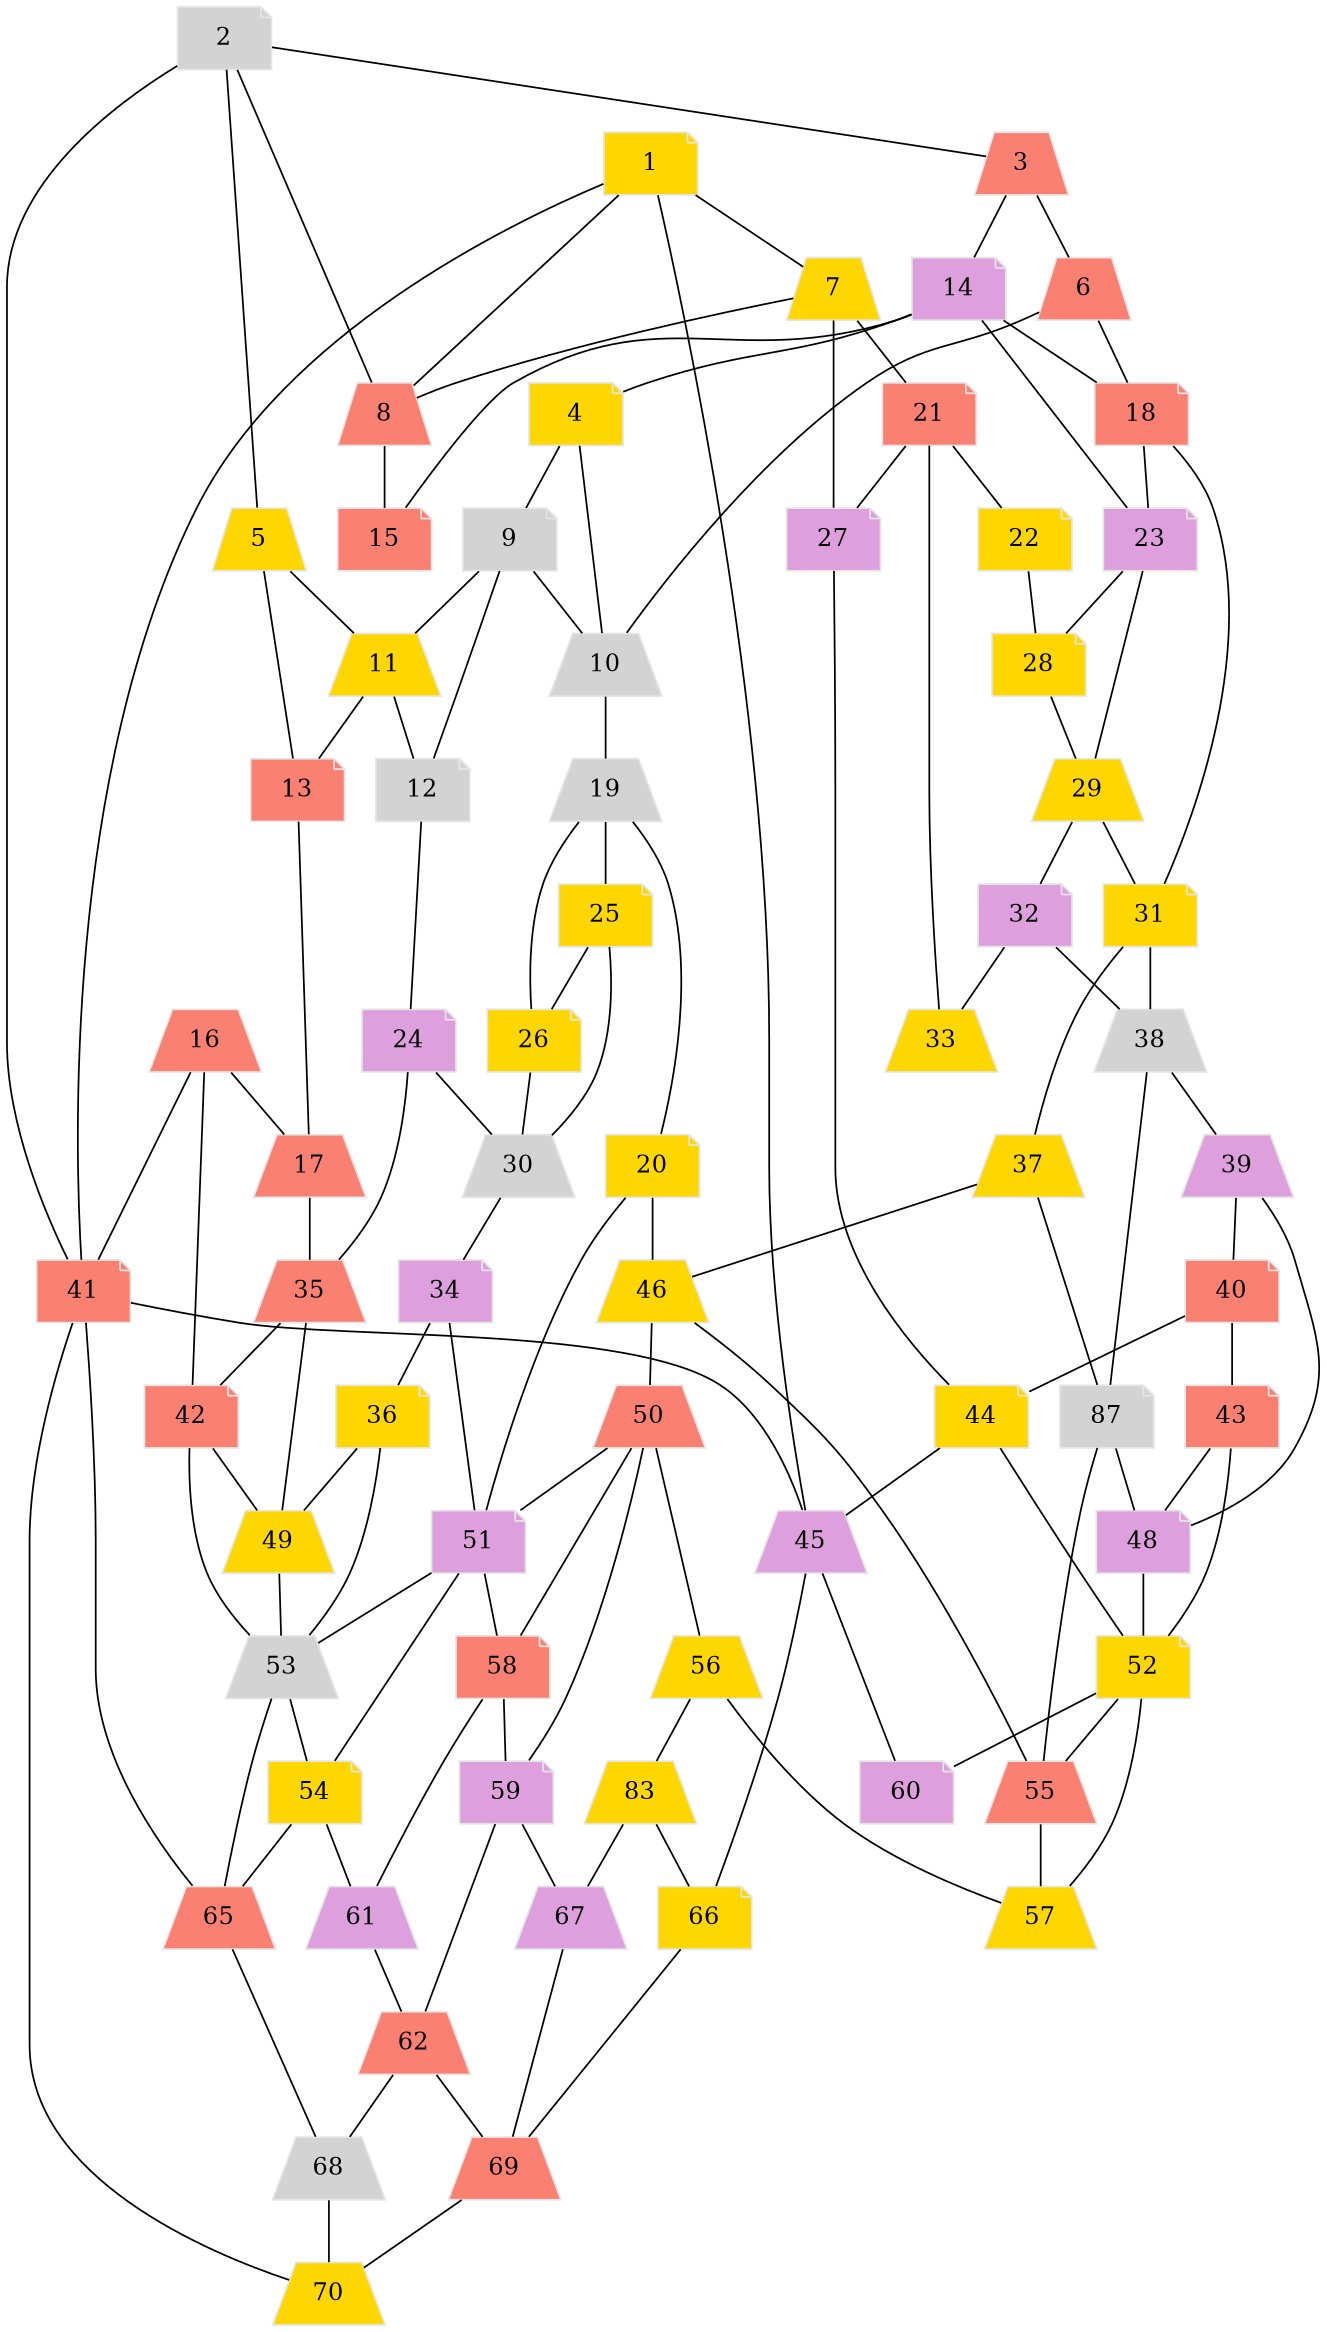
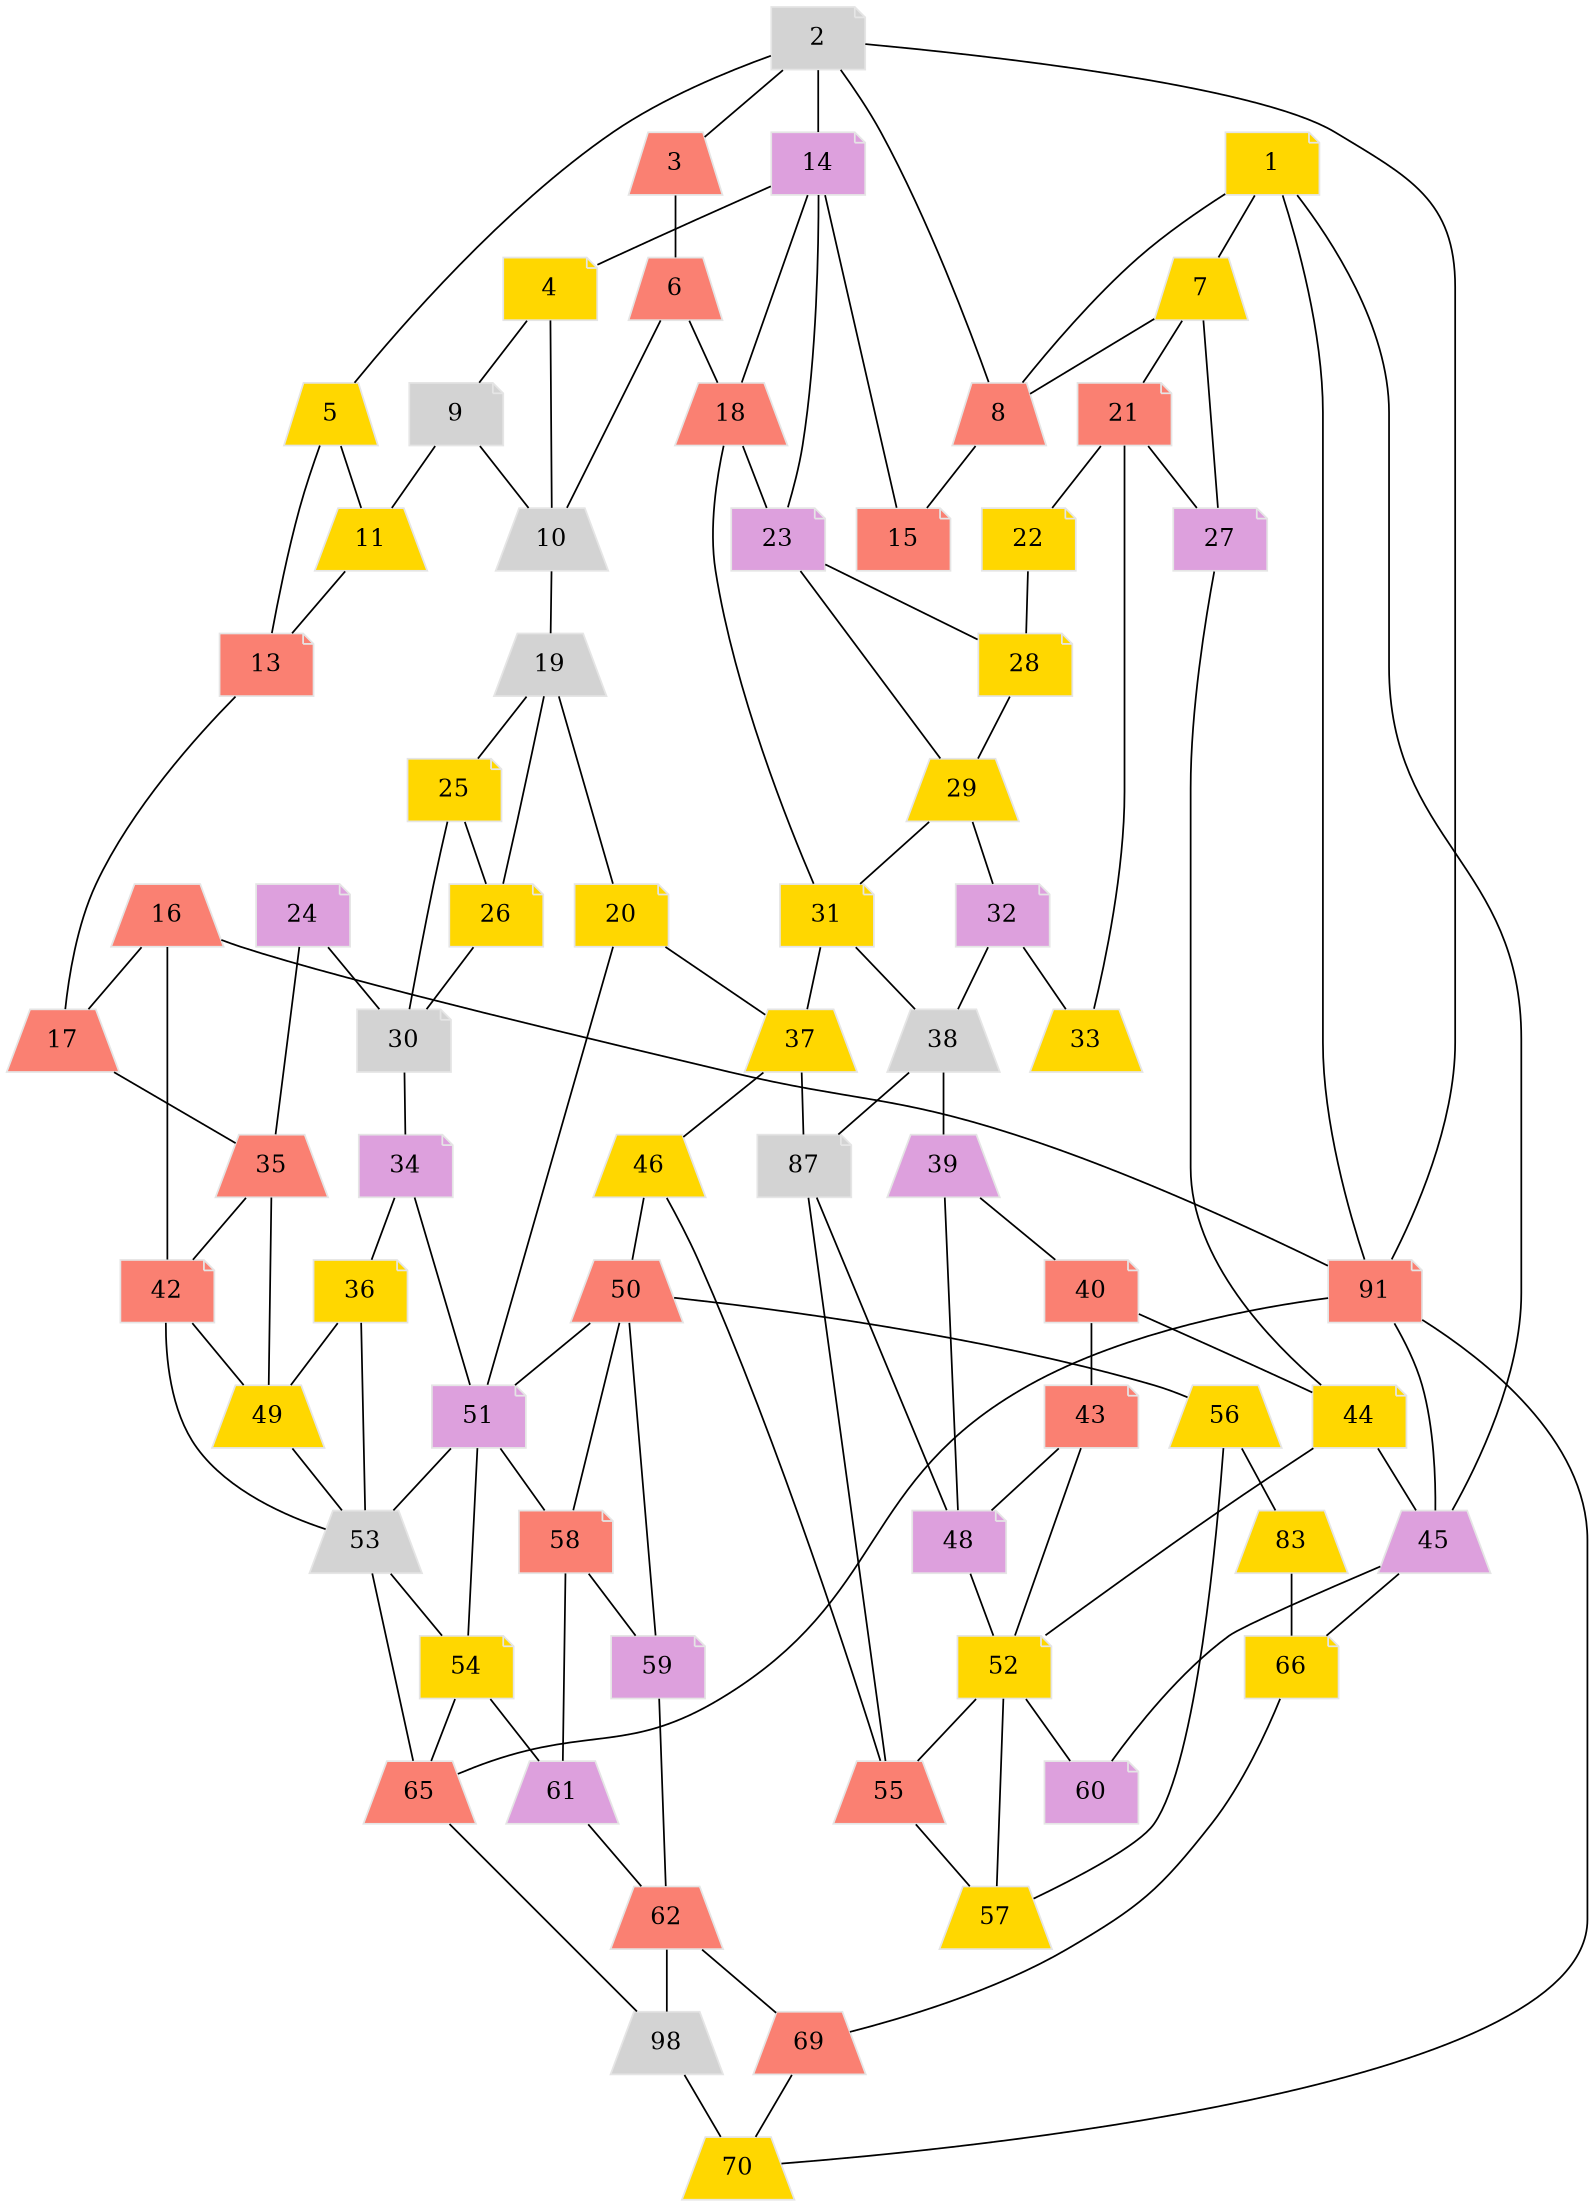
(990, 226) -> (818, 101)
(1142, 414) -> (731, 414)
(423, 790) -> none
(519, 1166) -> (404, 1041)
(653, 1229) -> (715, 981)
(84, 1291) -> (1375, 1291)
(571, 1918) -> none
(329, 2168) -> (667, 2043)
